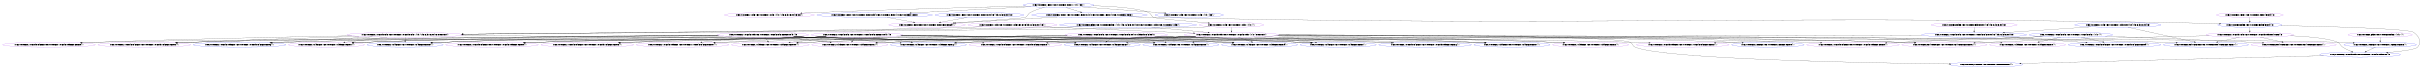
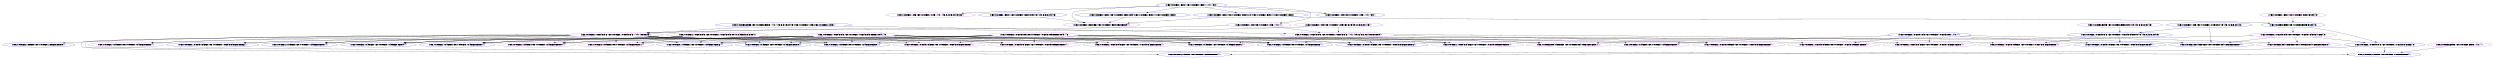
(2371, 49) -> (2385, 49)
